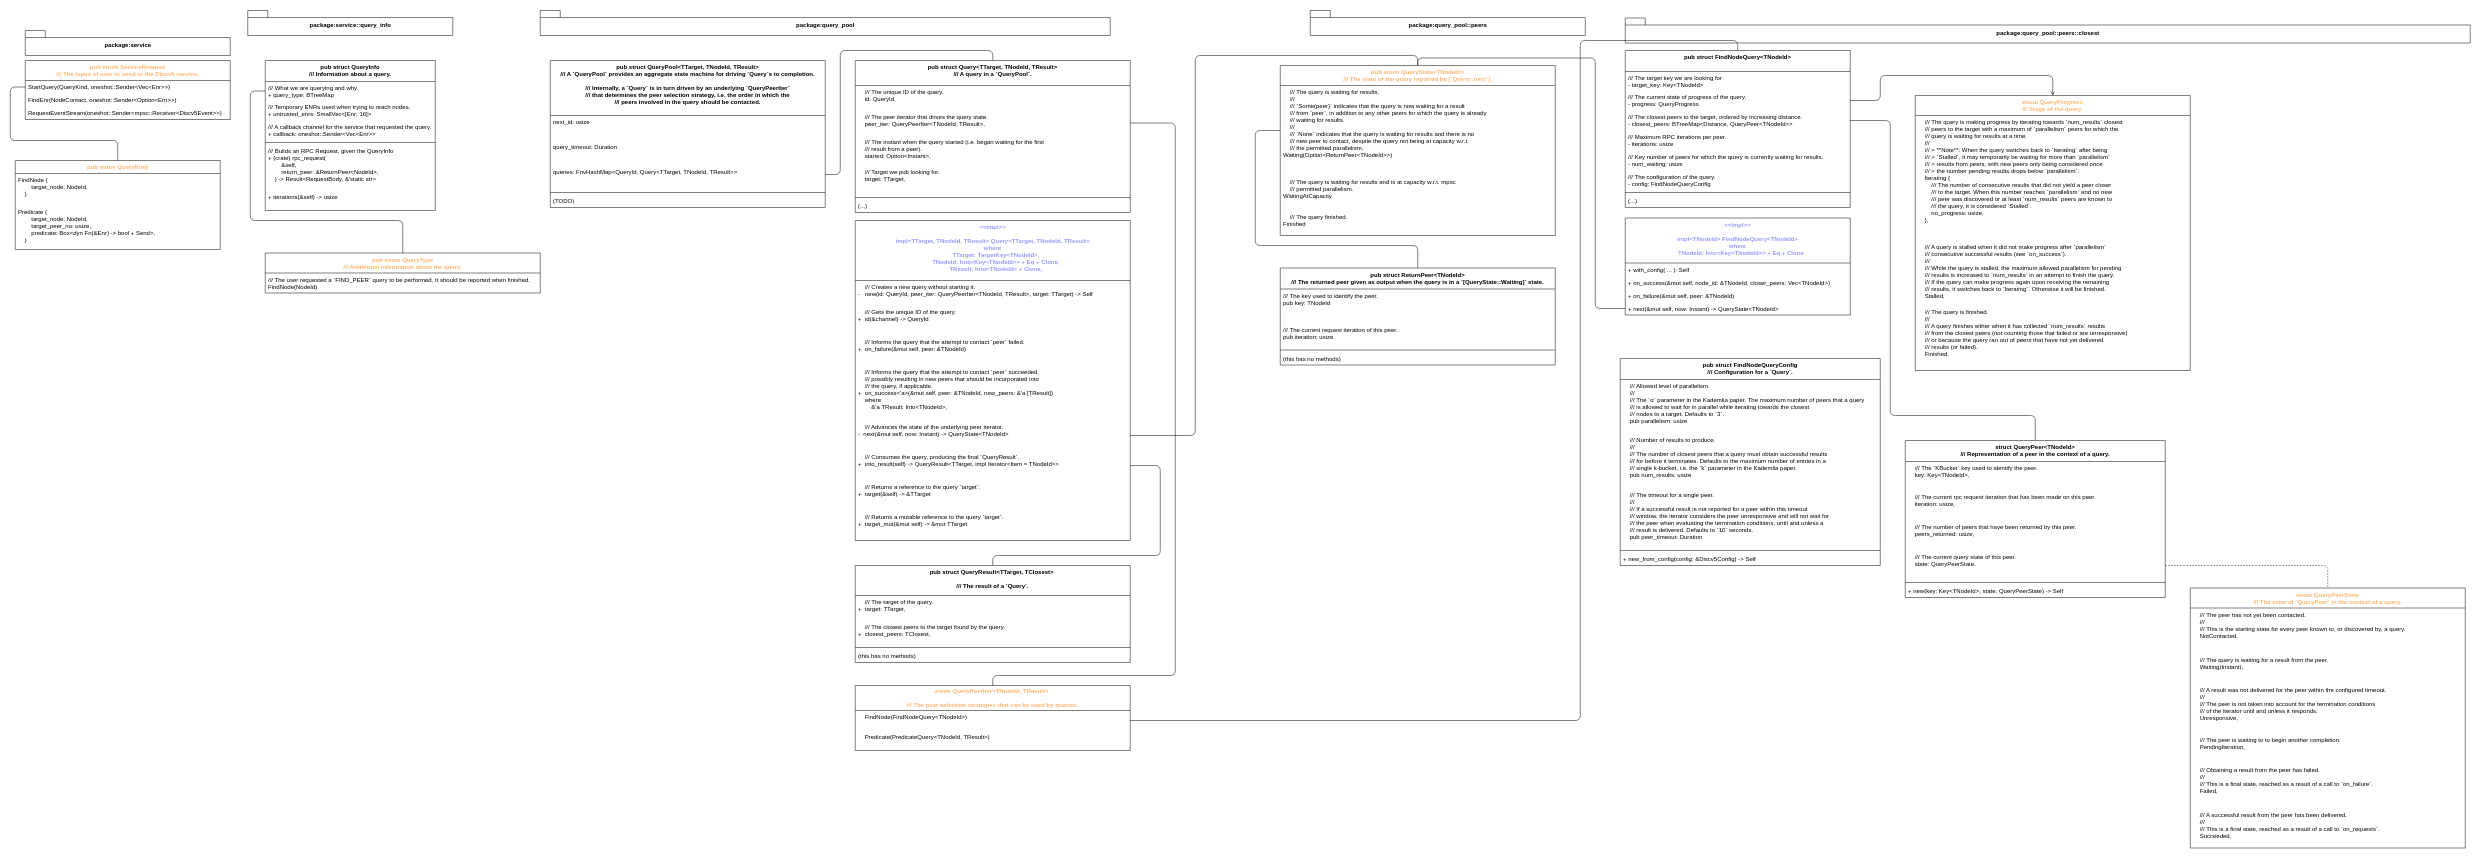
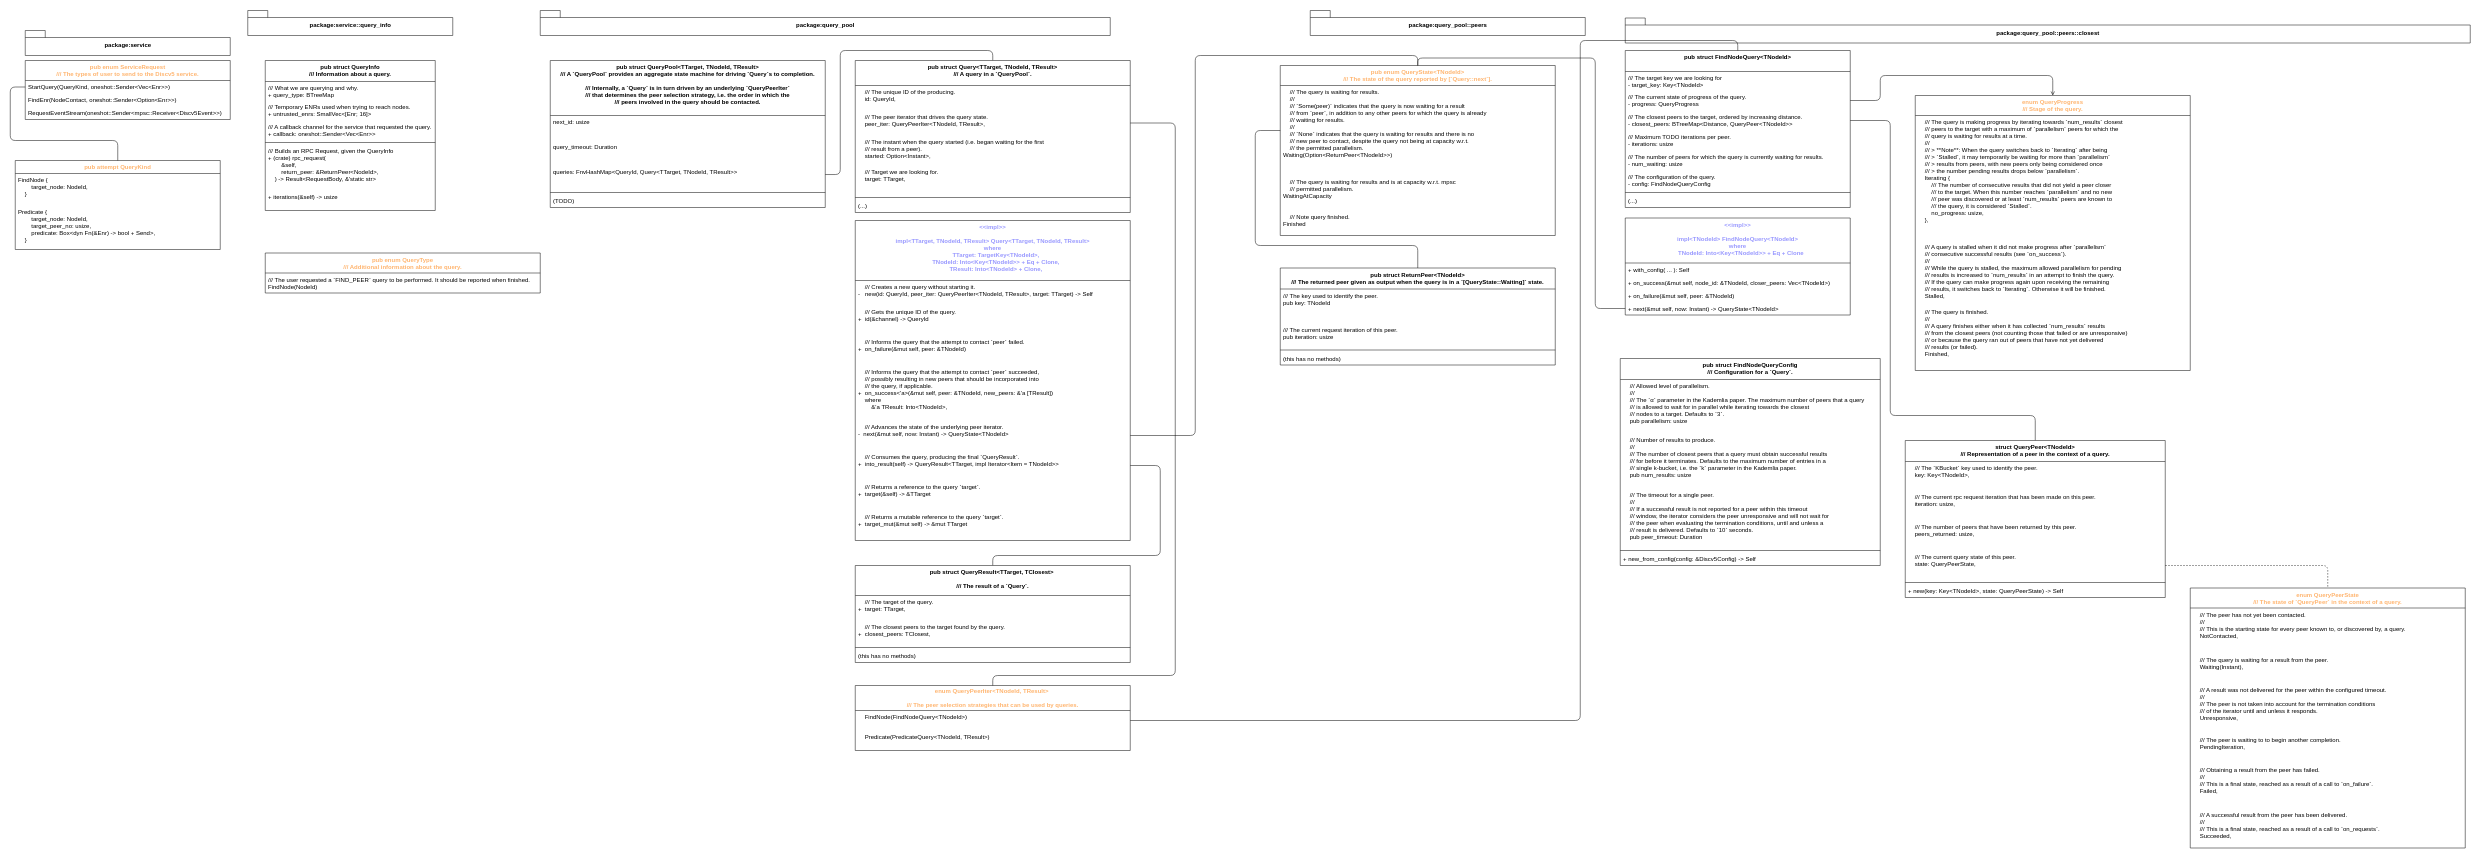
(904, 92) -> (910, 92)
(1681, 137) -> (1683, 137)
(1742, 157) -> (1742, 157)
(118, 167) -> (118, 167)
(902, 172) -> (902, 172)
(1317, 217) -> (1319, 217)
(273, 220) -> none
